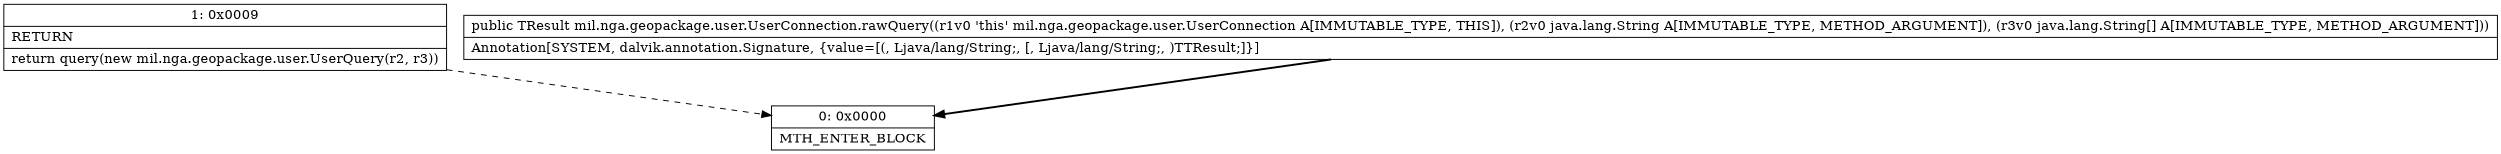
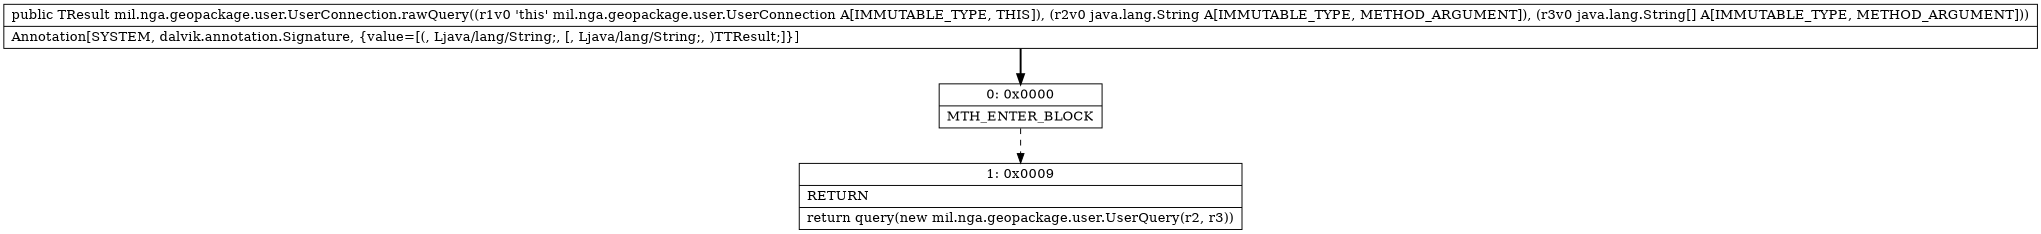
(604, 92) -> (1021, 141)
